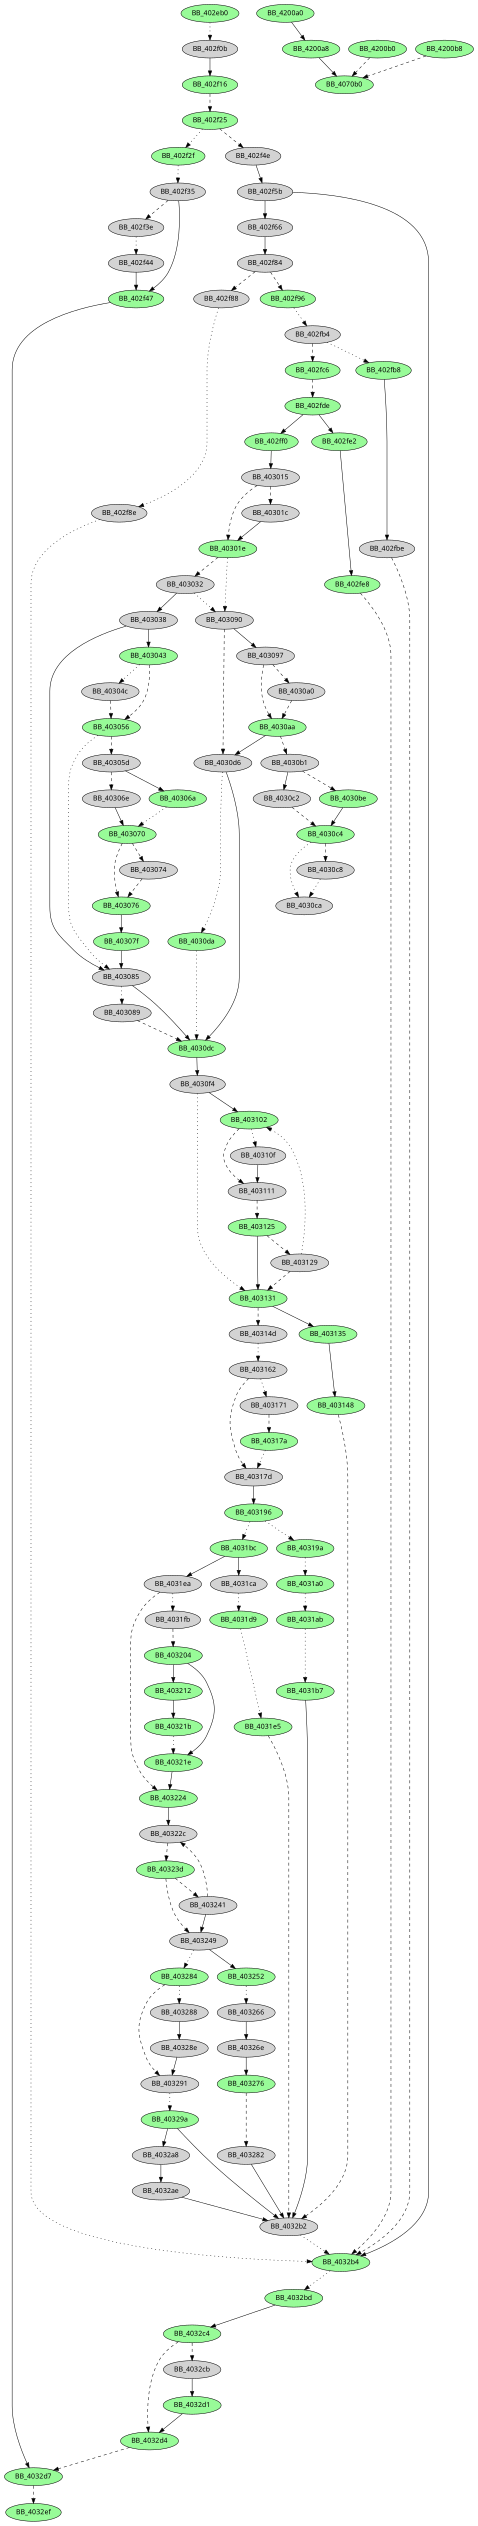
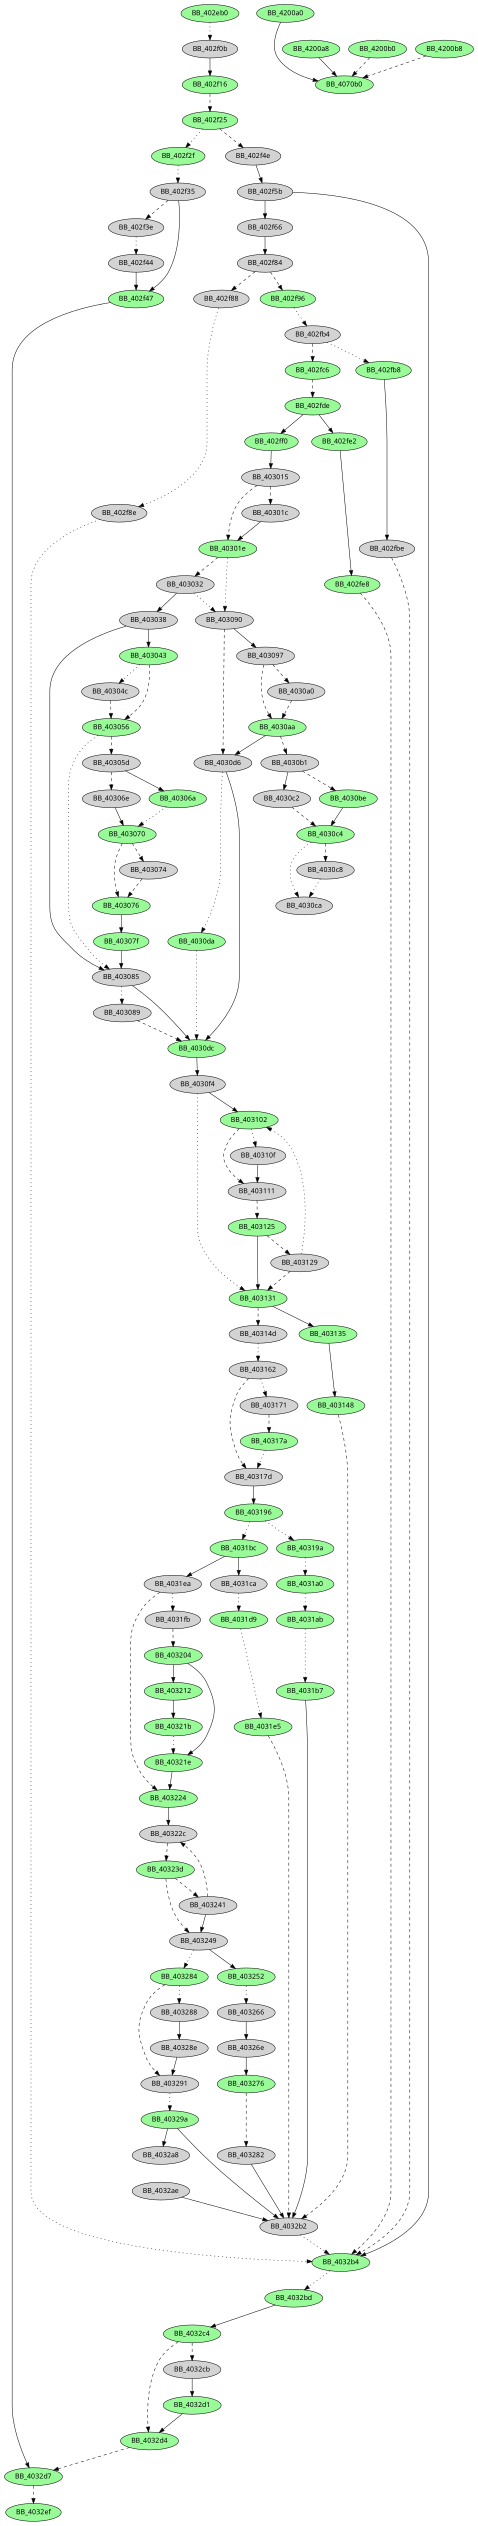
(297, 29) -> (279, 60)
(161, 2171) -> none
